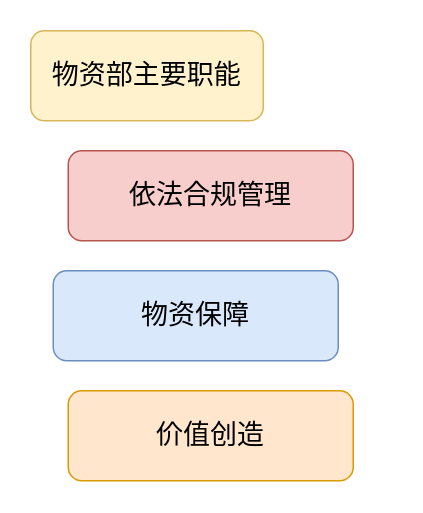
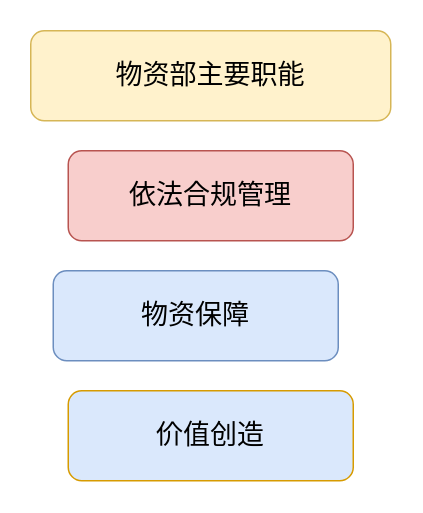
(147, 76) -> (211, 76)
(211, 436) -> (211, 436)
